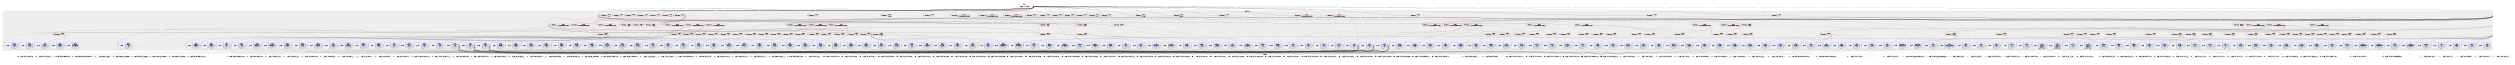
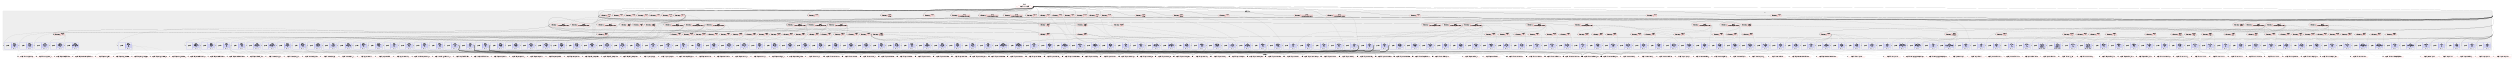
none -> (217, 57)
